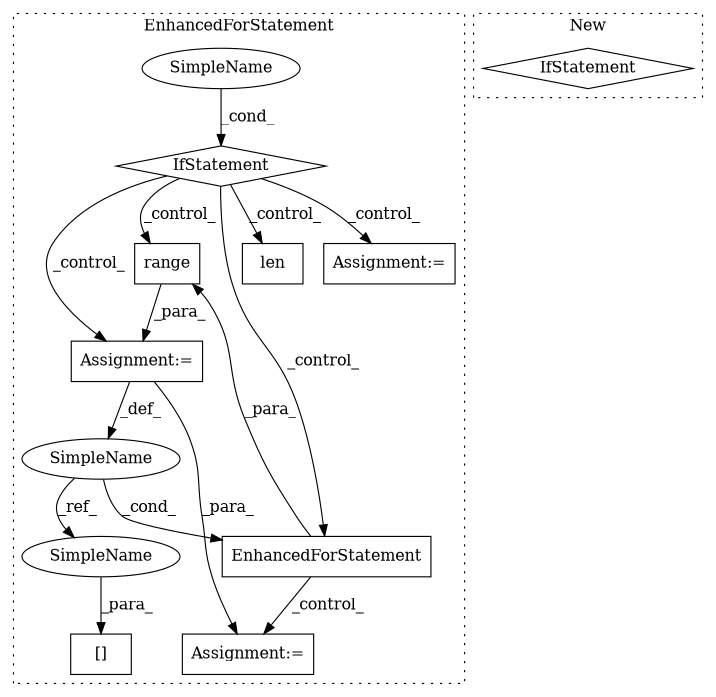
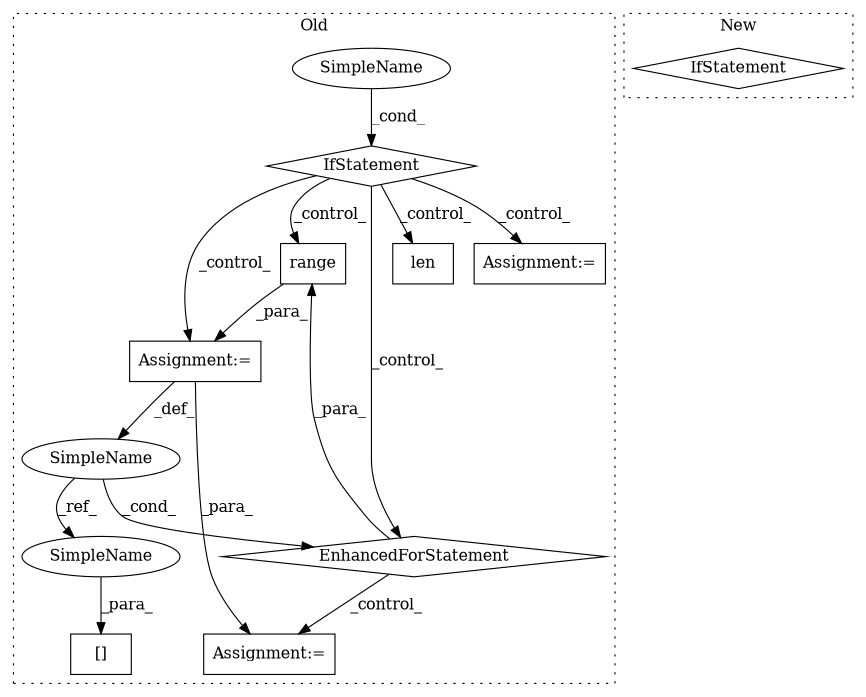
(239, 26) -> (314, 26)
(327, 557) -> (414, 557)
